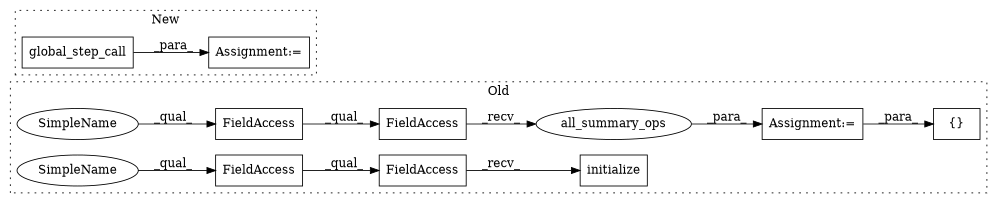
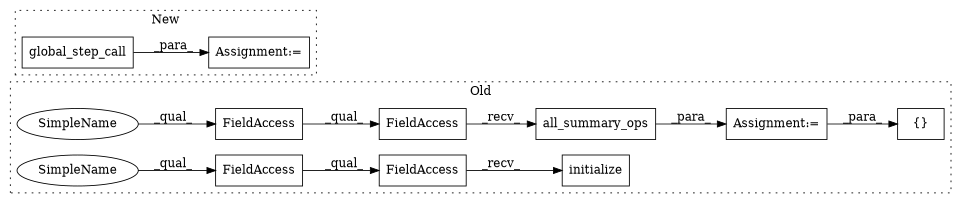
(614, 124) -> (596, 124)
